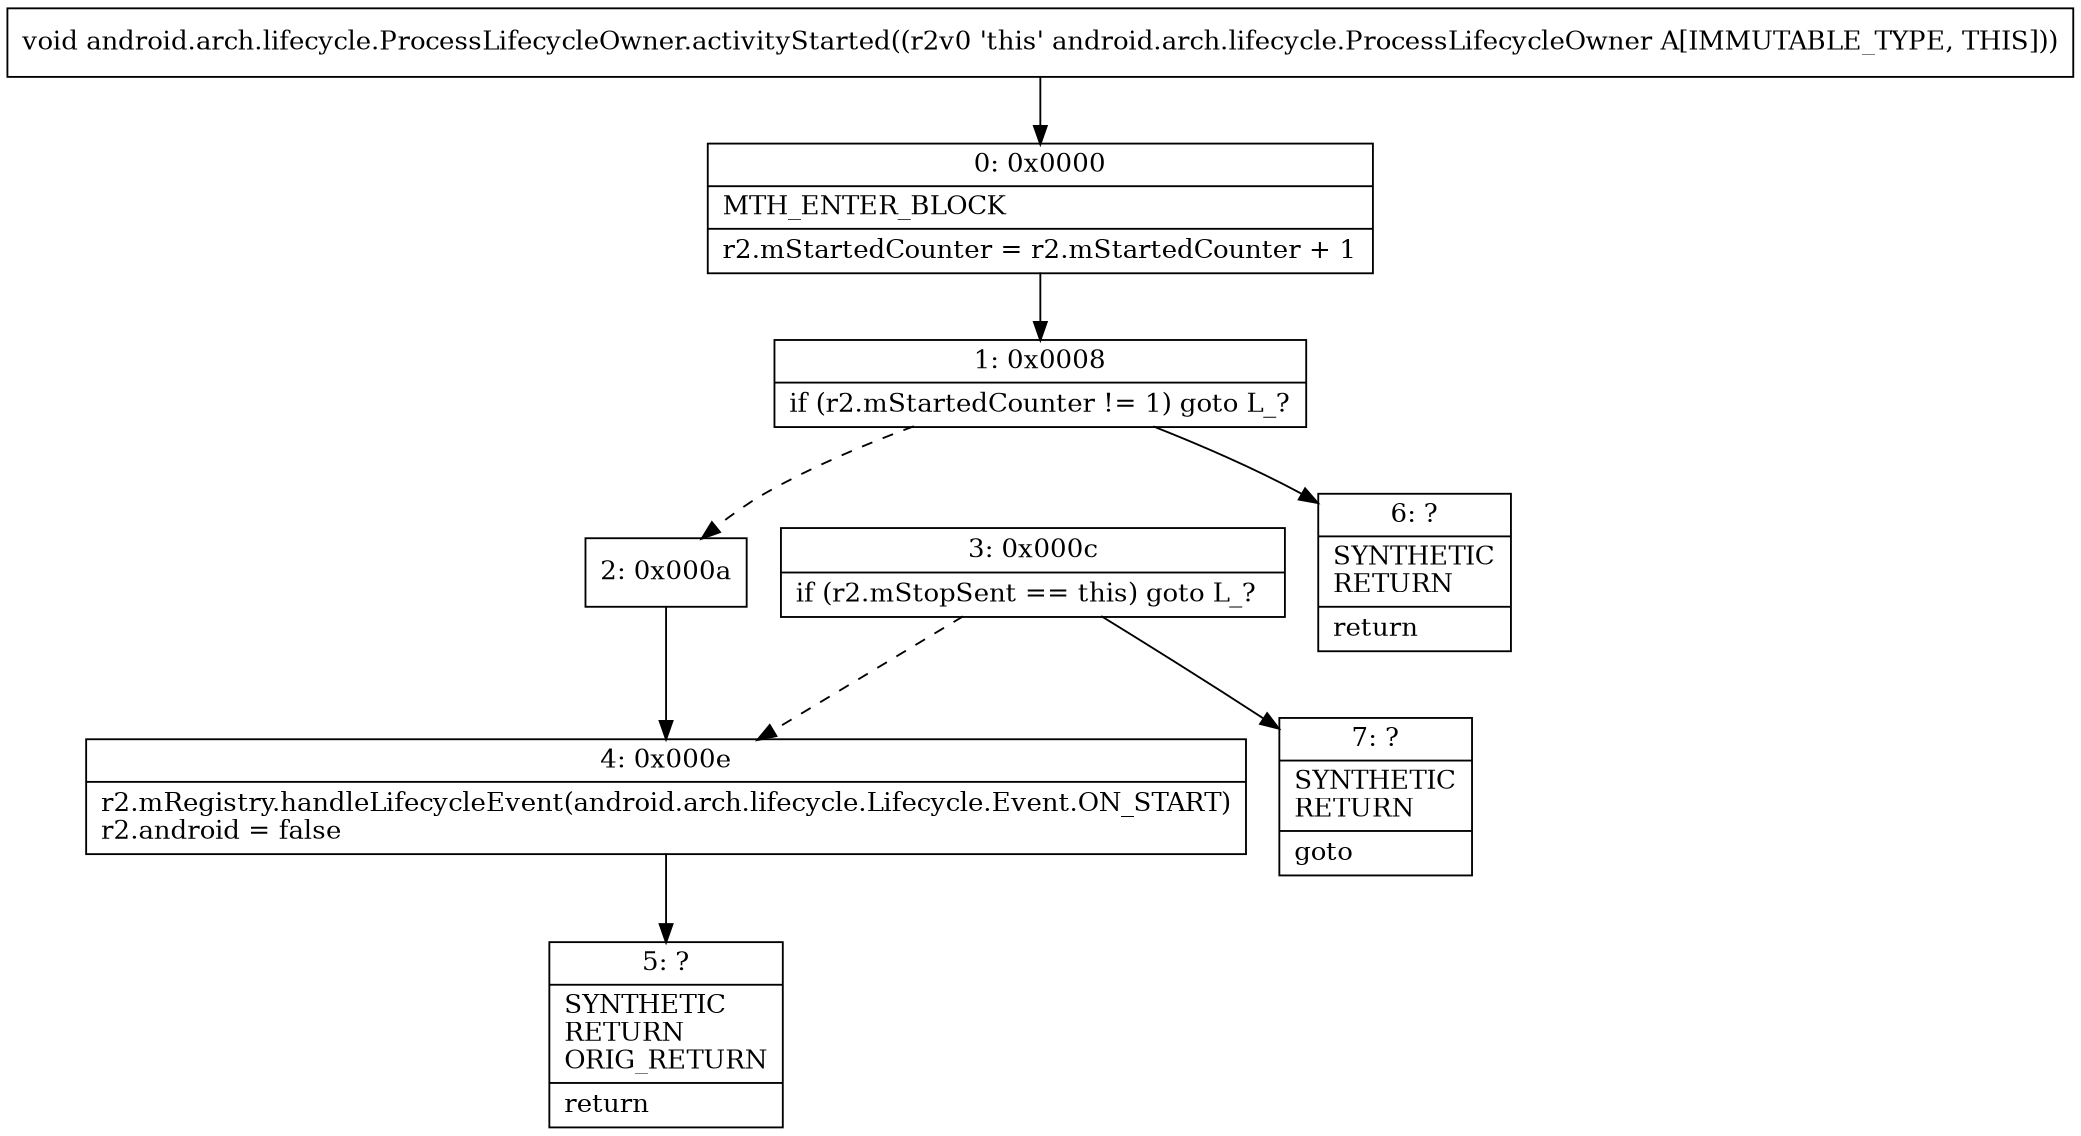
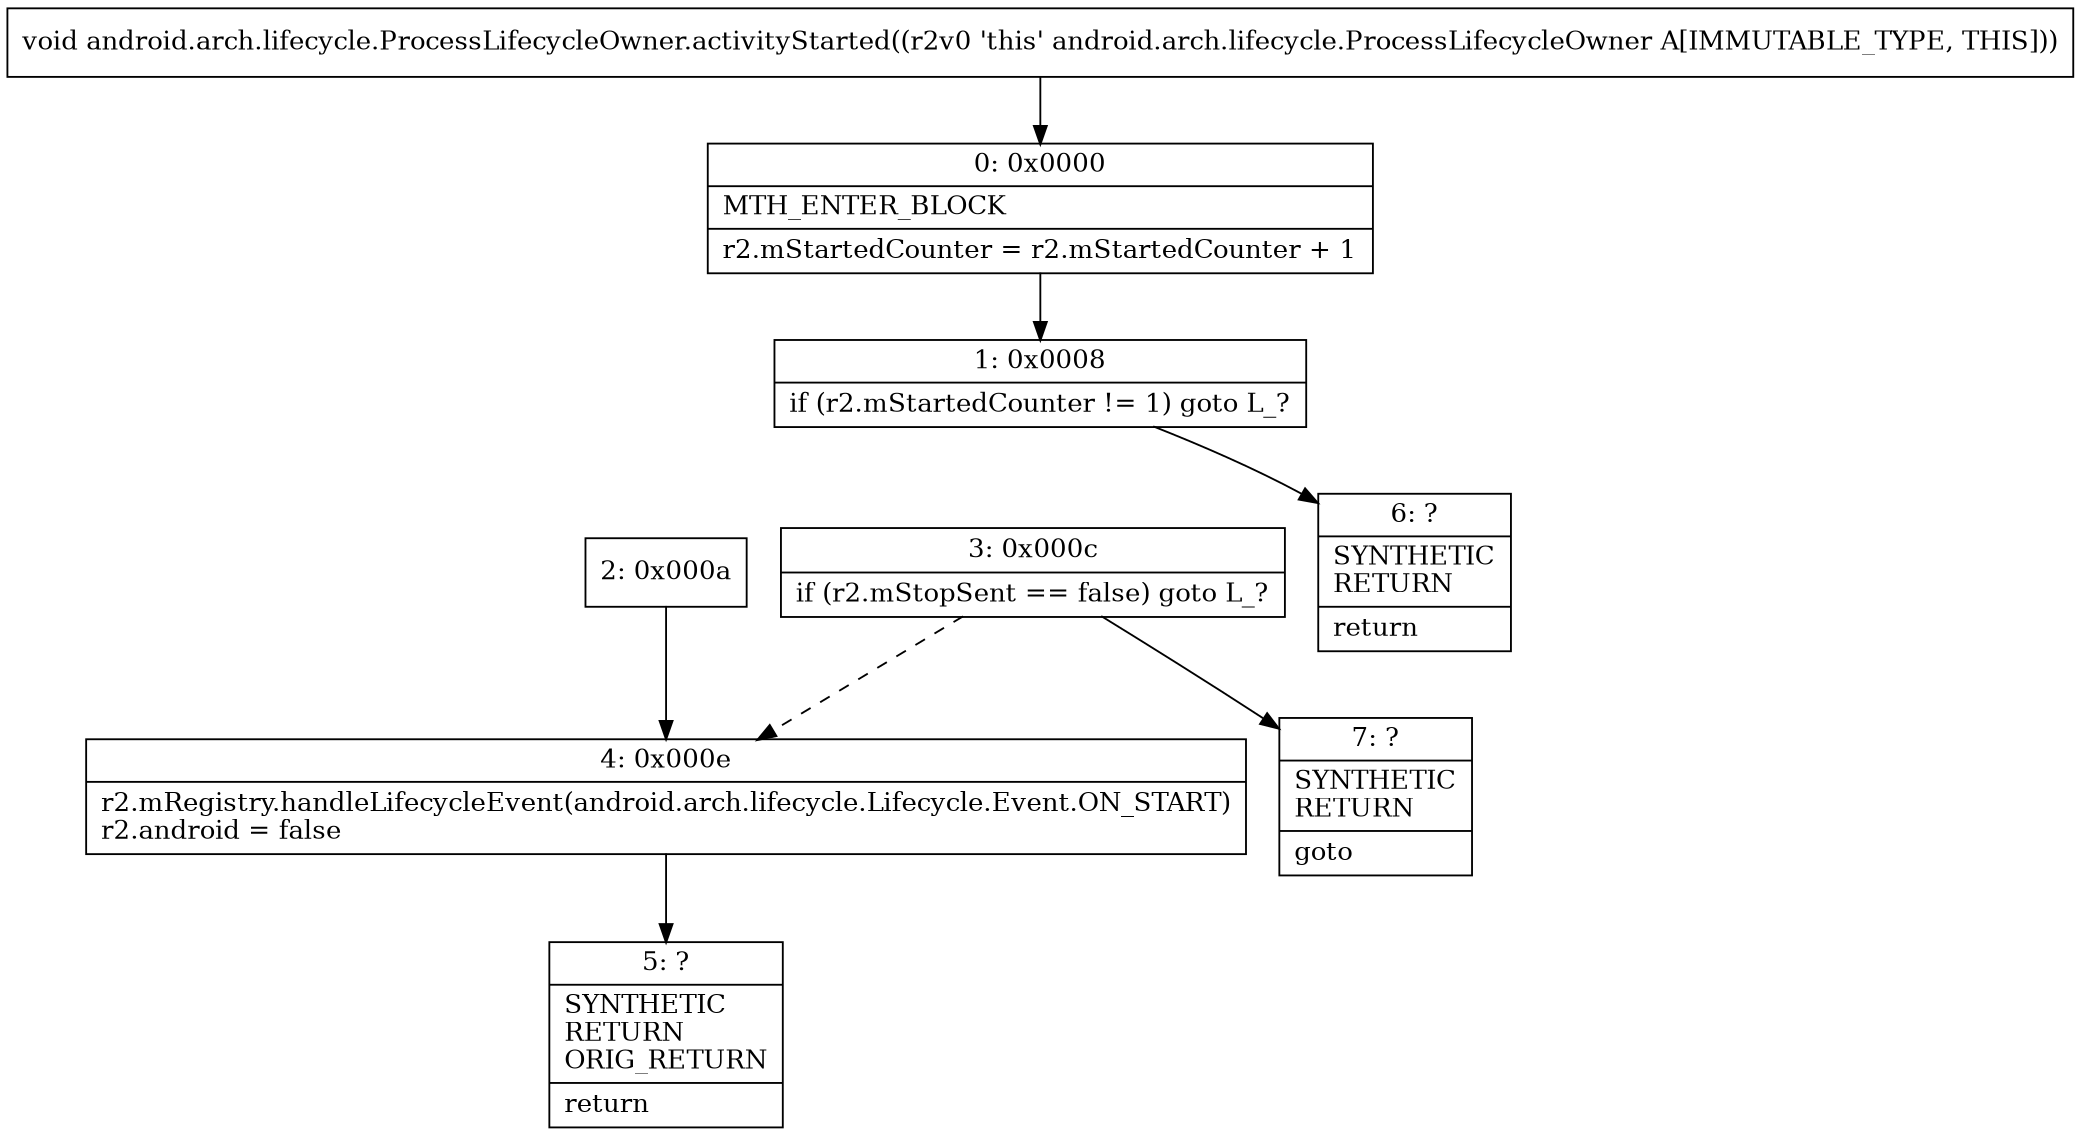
(811, 469) -> none
(1026, 594) -> (1033, 594)
